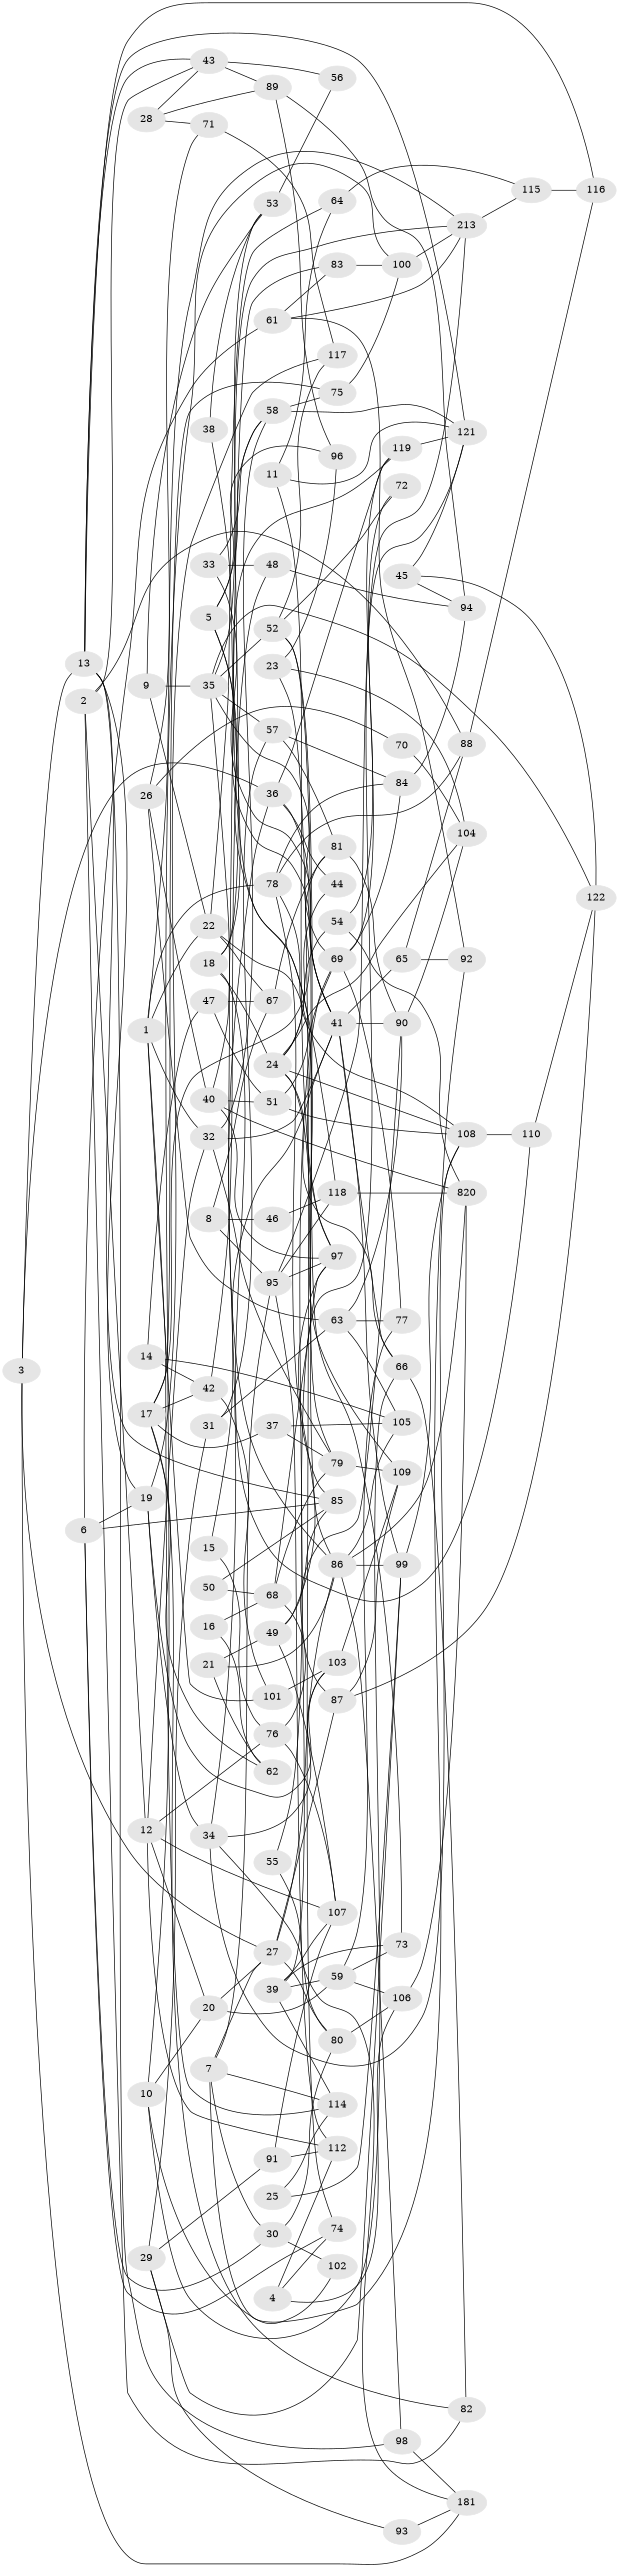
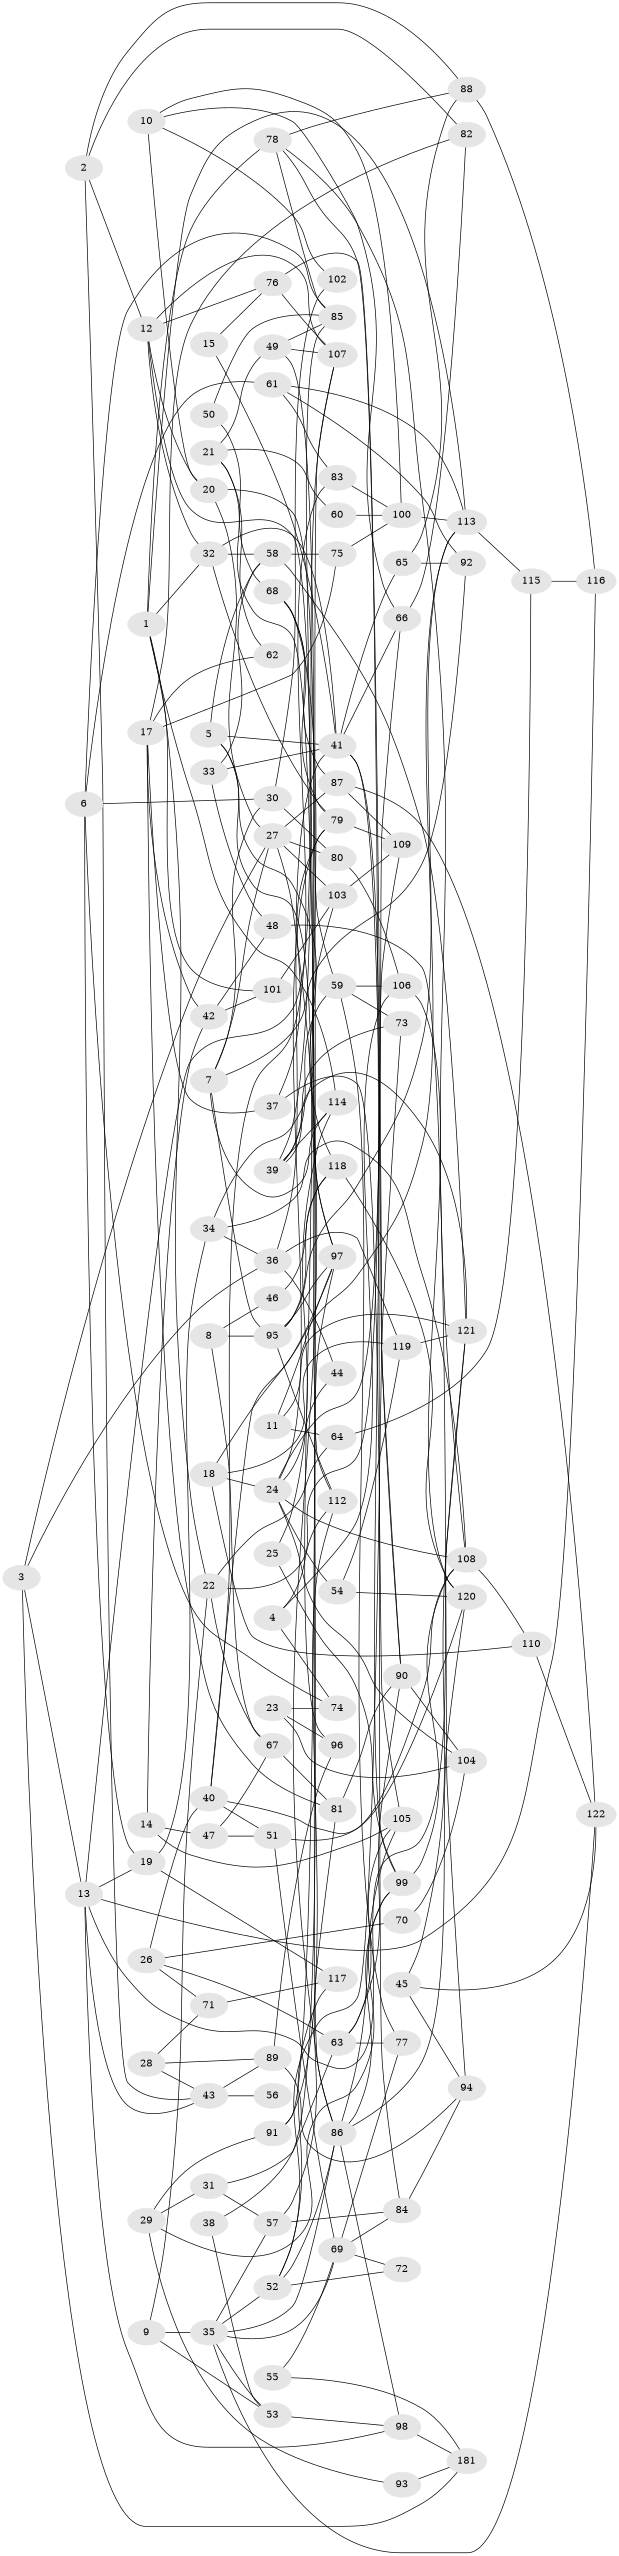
(305, 141) -> (337, 2421)
(467, 226) -> (467, 522)
none -> (337, 515)
(467, 1193) -> (467, 1597)
(209, 1627) -> none
(192, 1751) -> (294, 856)
(290, 1930) -> none
